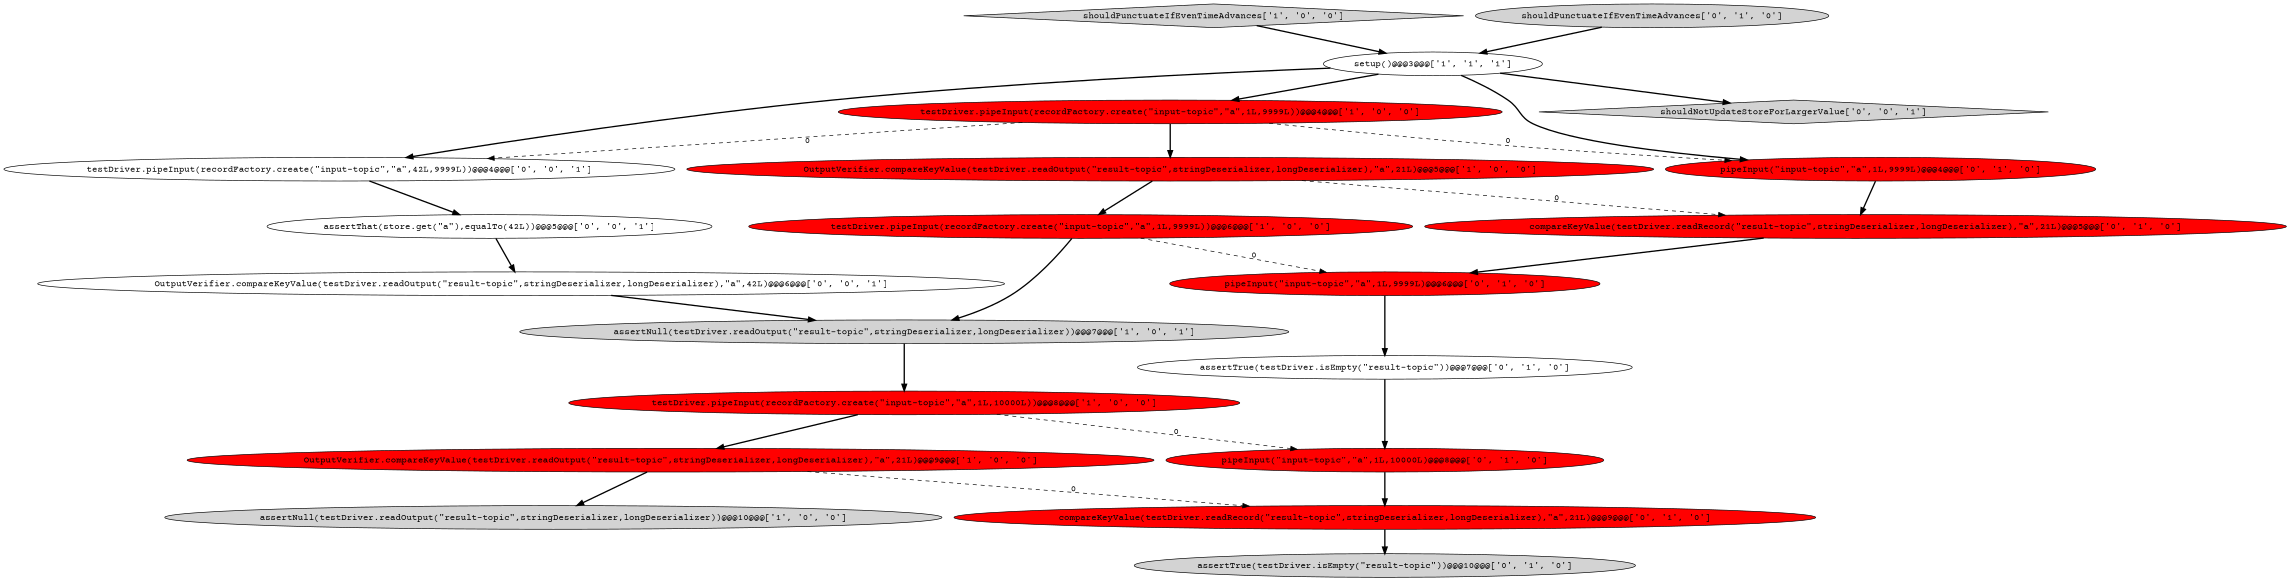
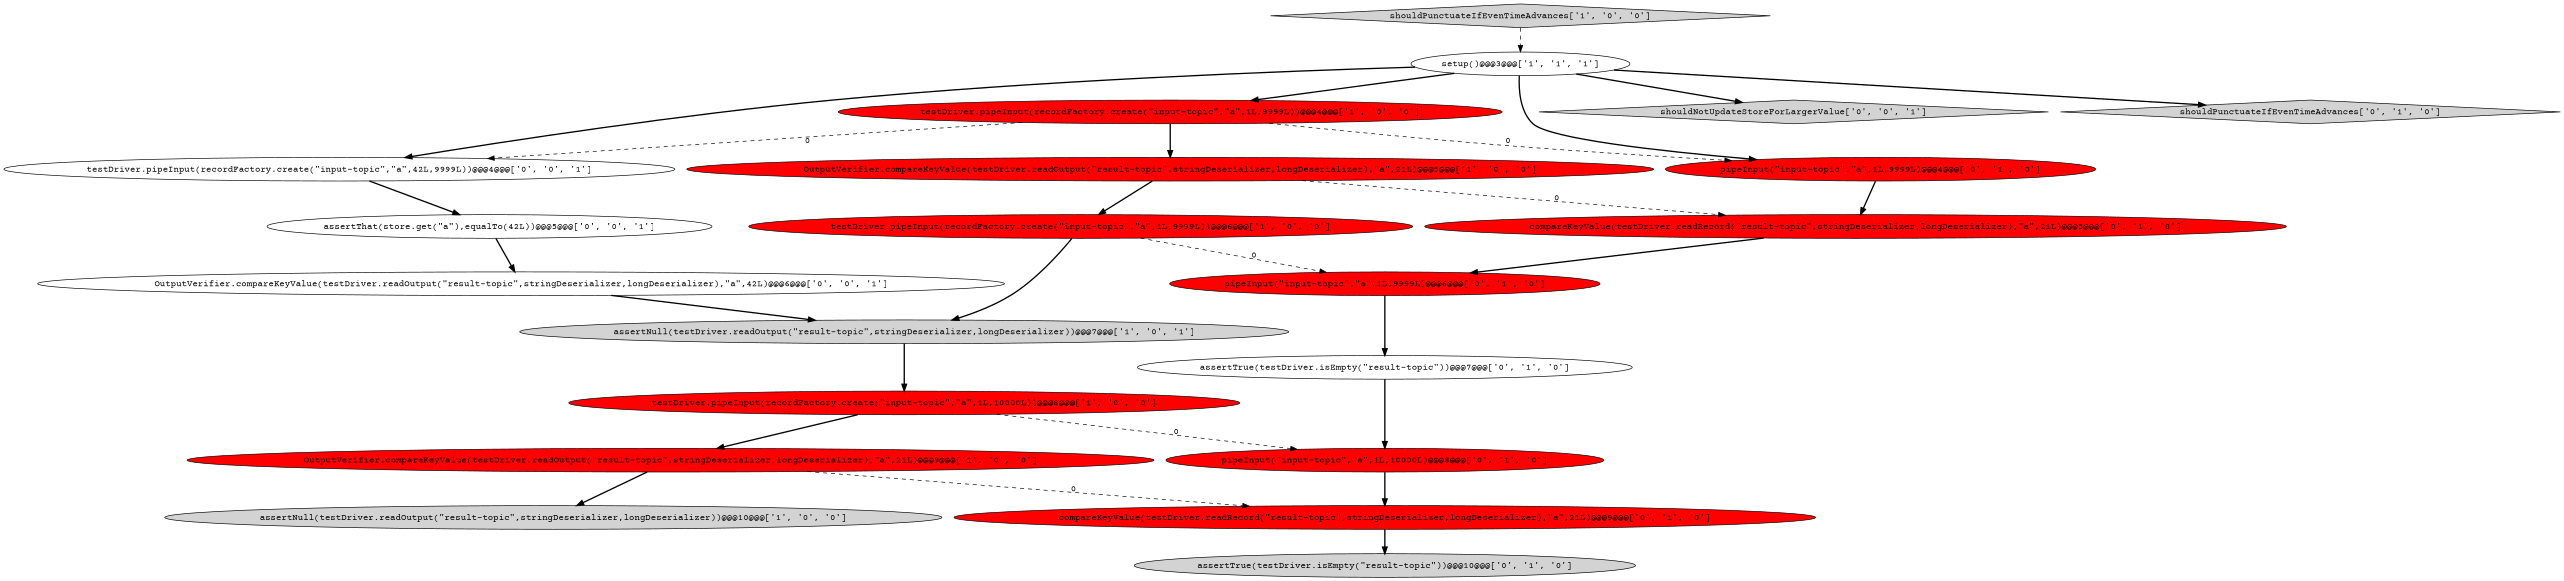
(1652, 16) -> (2310, 112)
(1318, 39) -> (1520, 37)
(1544, 39) -> (1906, 87)
